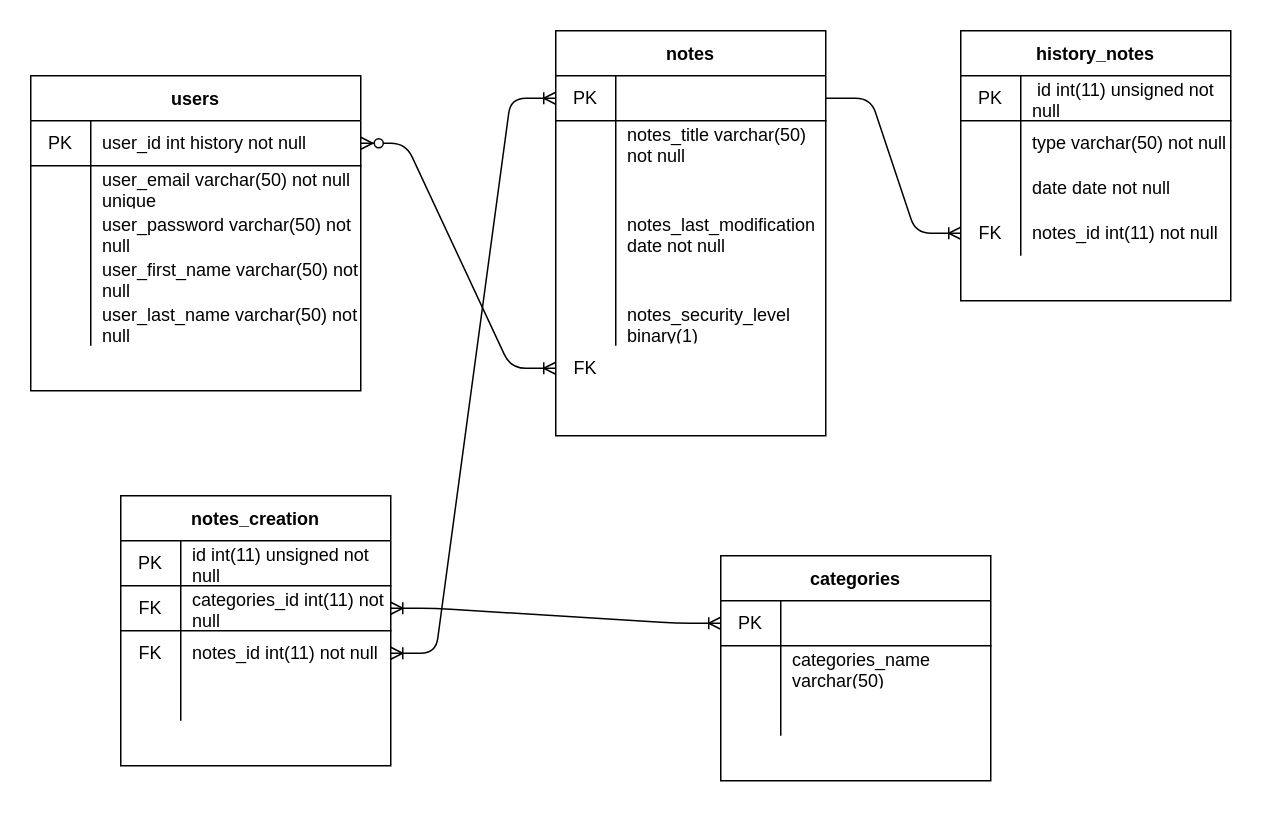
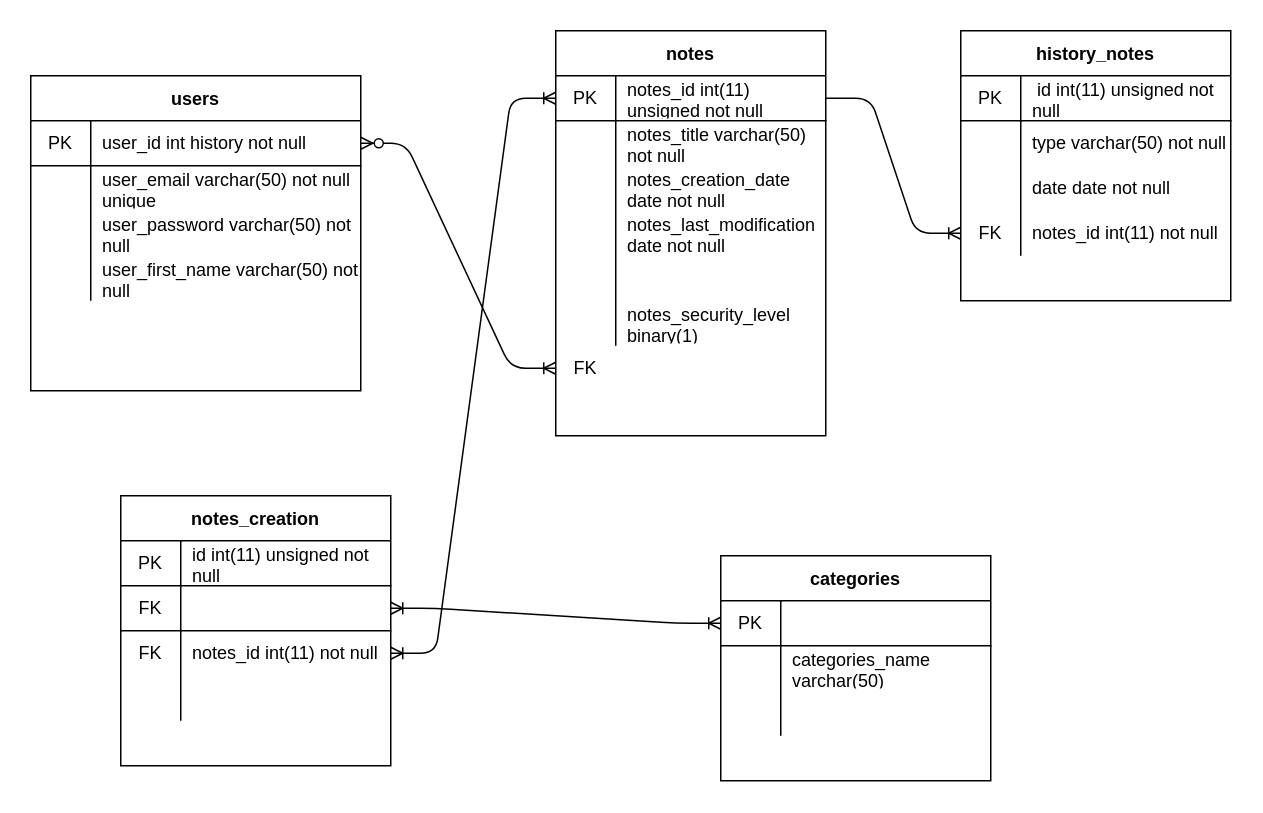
none -> (721, 98)
none -> (721, 188)
(226, 323) -> none
(286, 608) -> none
